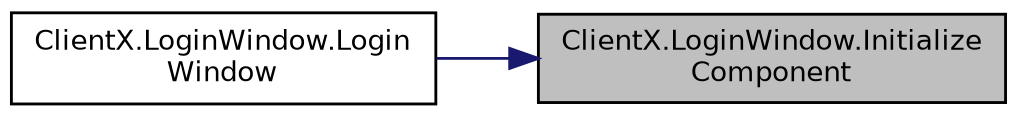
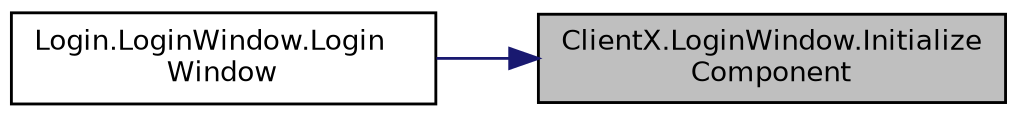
(224, 58) -> (224, 58)
